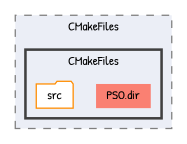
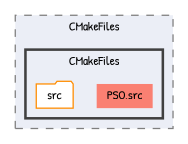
(123, 96) -> (125, 96)
